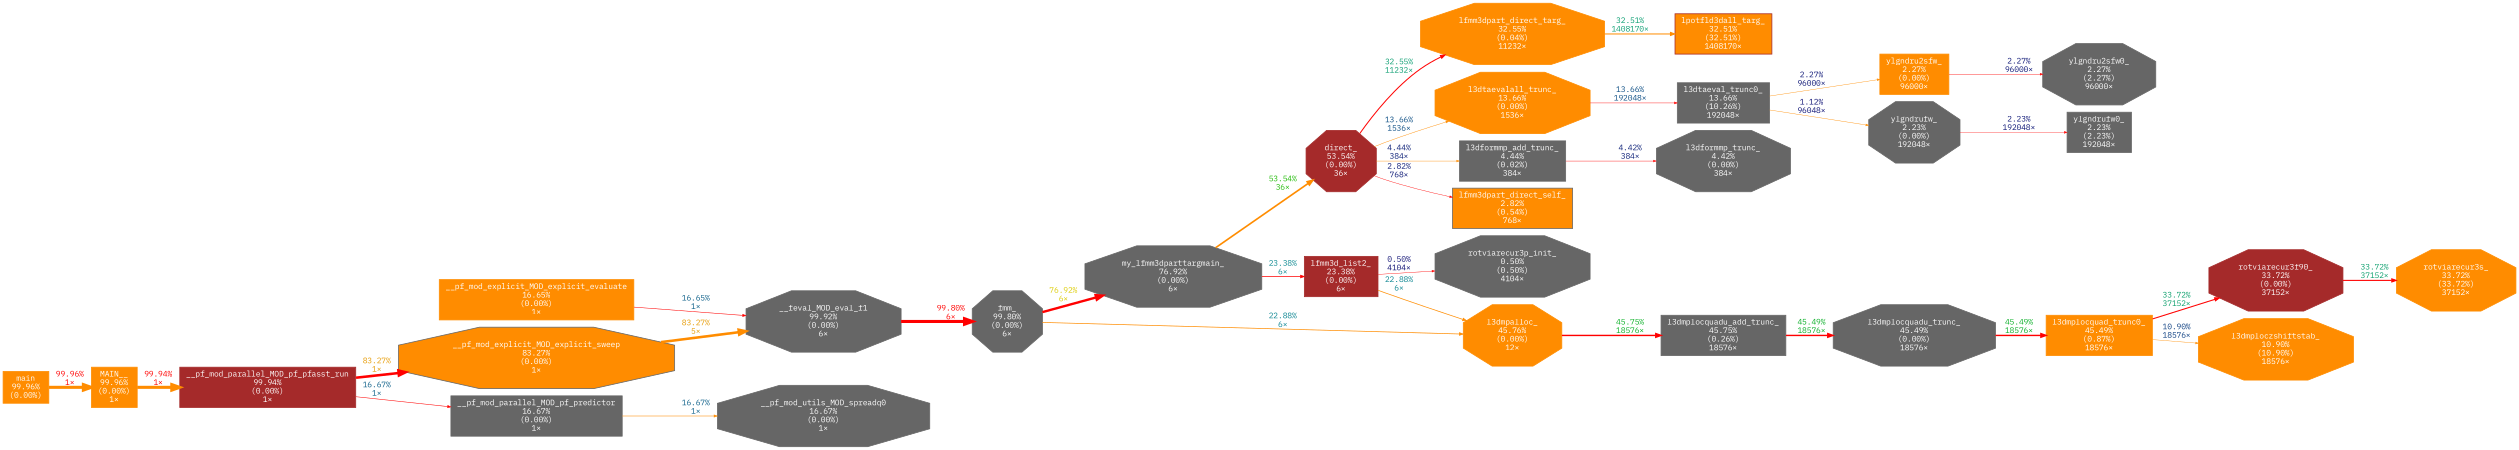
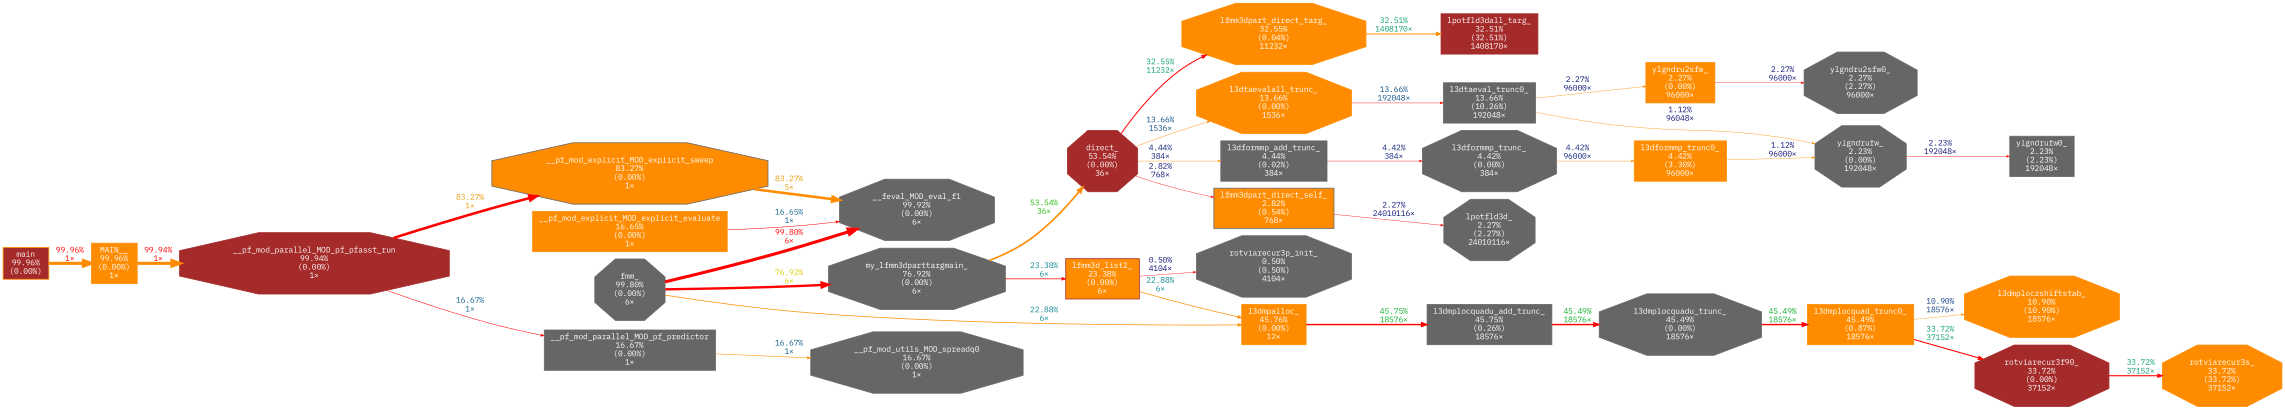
(1723, 34) -> (1489, 34)
none -> (1680, 161)
none -> (1489, 230)
(1341, 277) -> (1103, 279)
(933, 321) -> (757, 259)
(1513, 335) -> (1274, 325)
(26, 387) -> (26, 263)
(268, 387) -> (314, 263)
